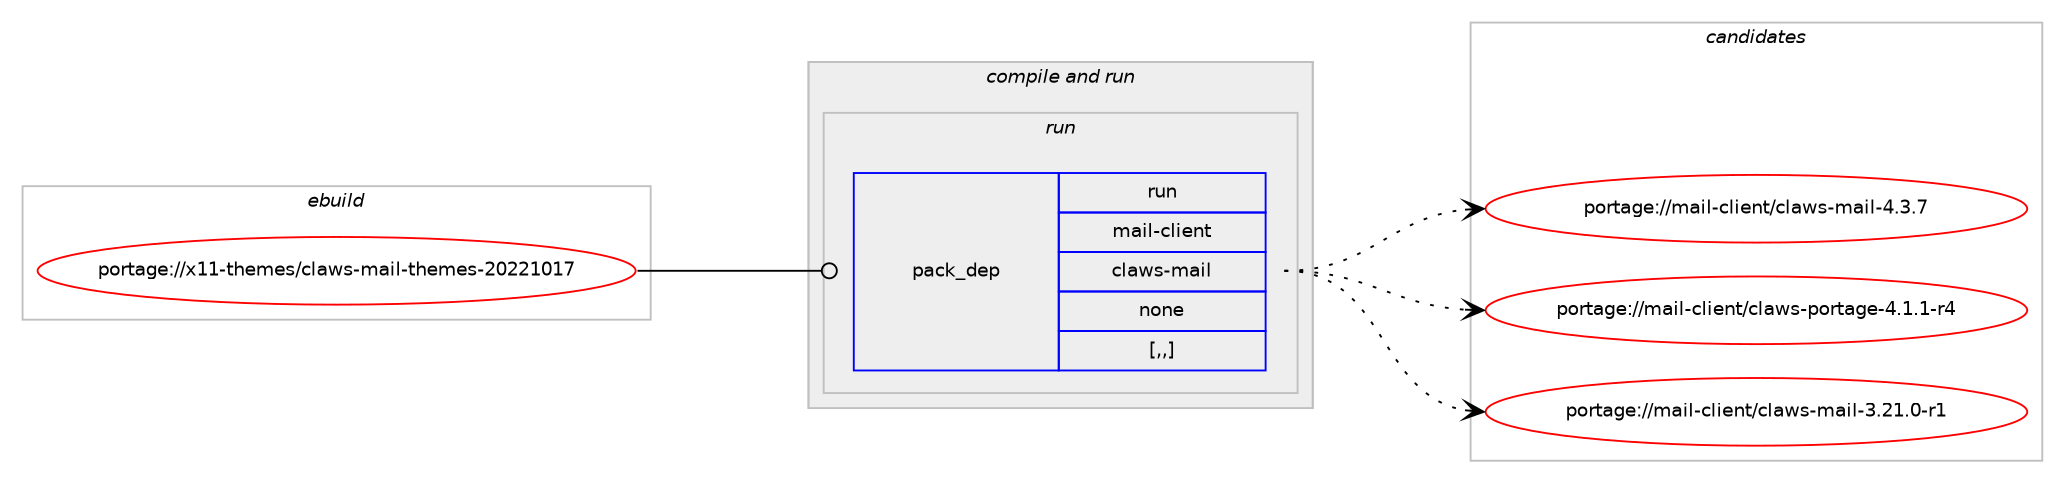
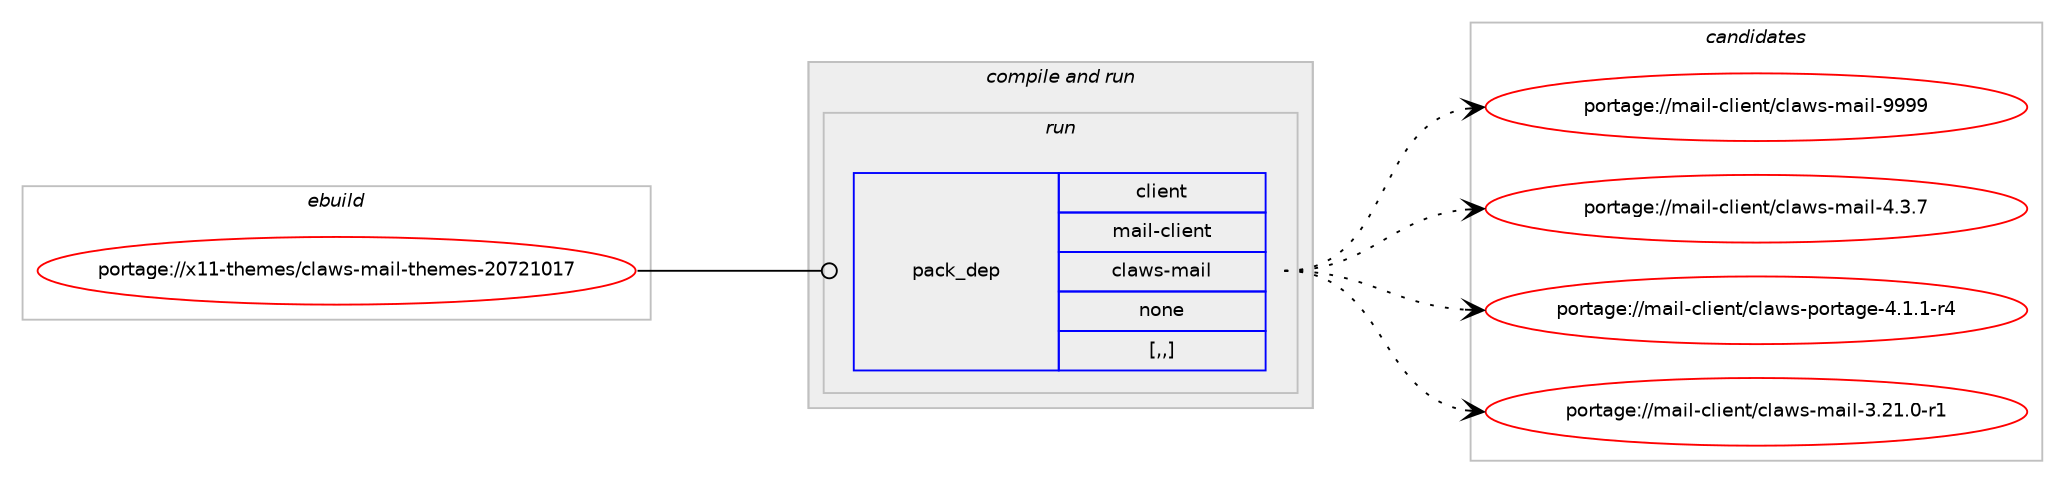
none -> (1756, 107)
(1162, 192) -> (1162, 192)
(337, 271) -> (337, 271)
